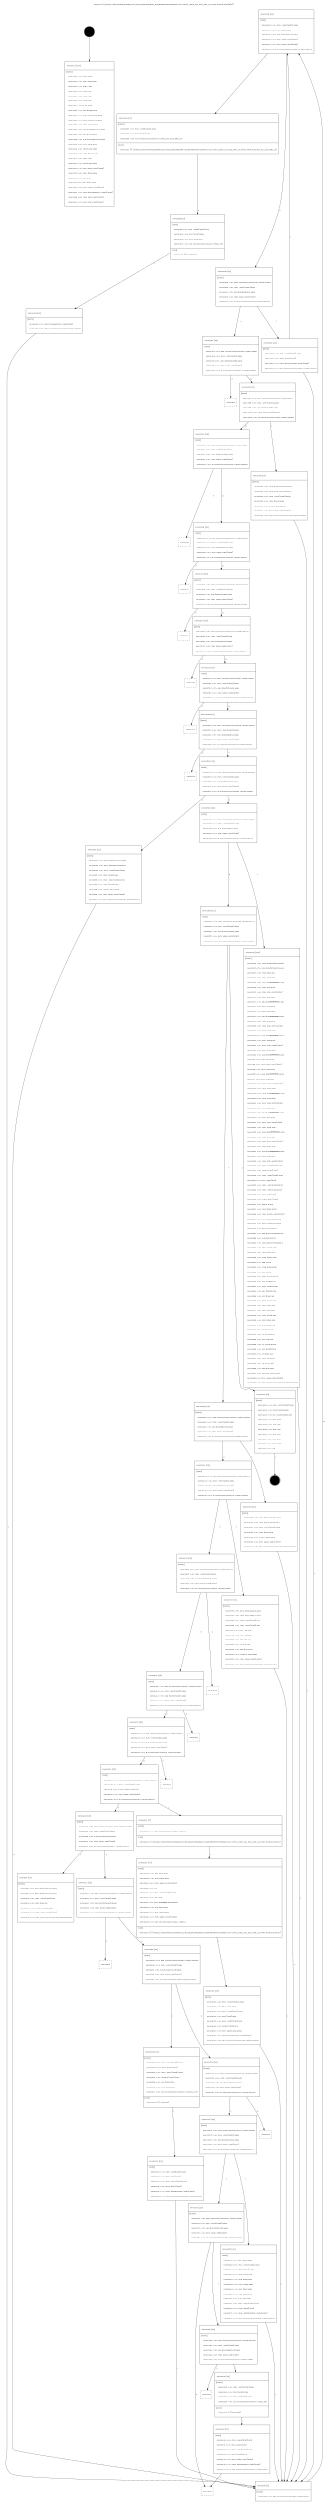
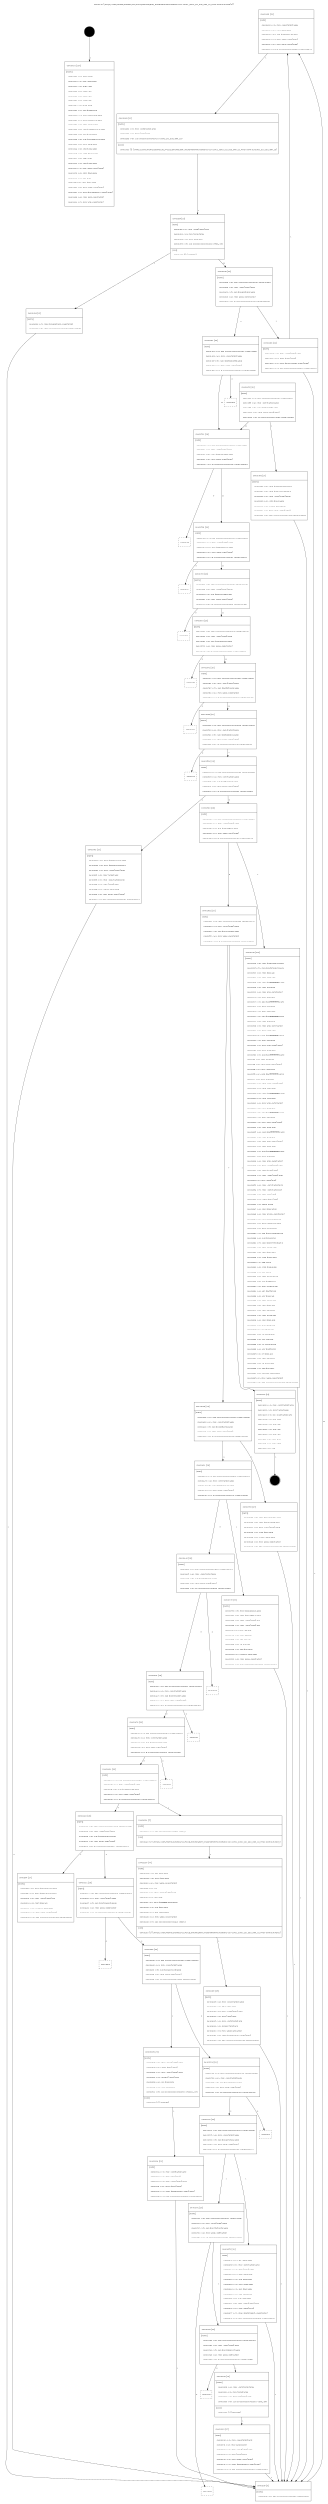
(284, 162) -> (222, 263)
(249, 378) -> (218, 401)
(217, 2480) -> (269, 2477)
